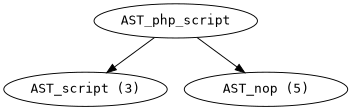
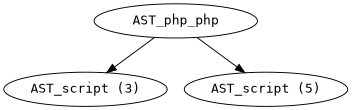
(176, 21) -> (176, 21)
(266, 89) -> (266, 89)
